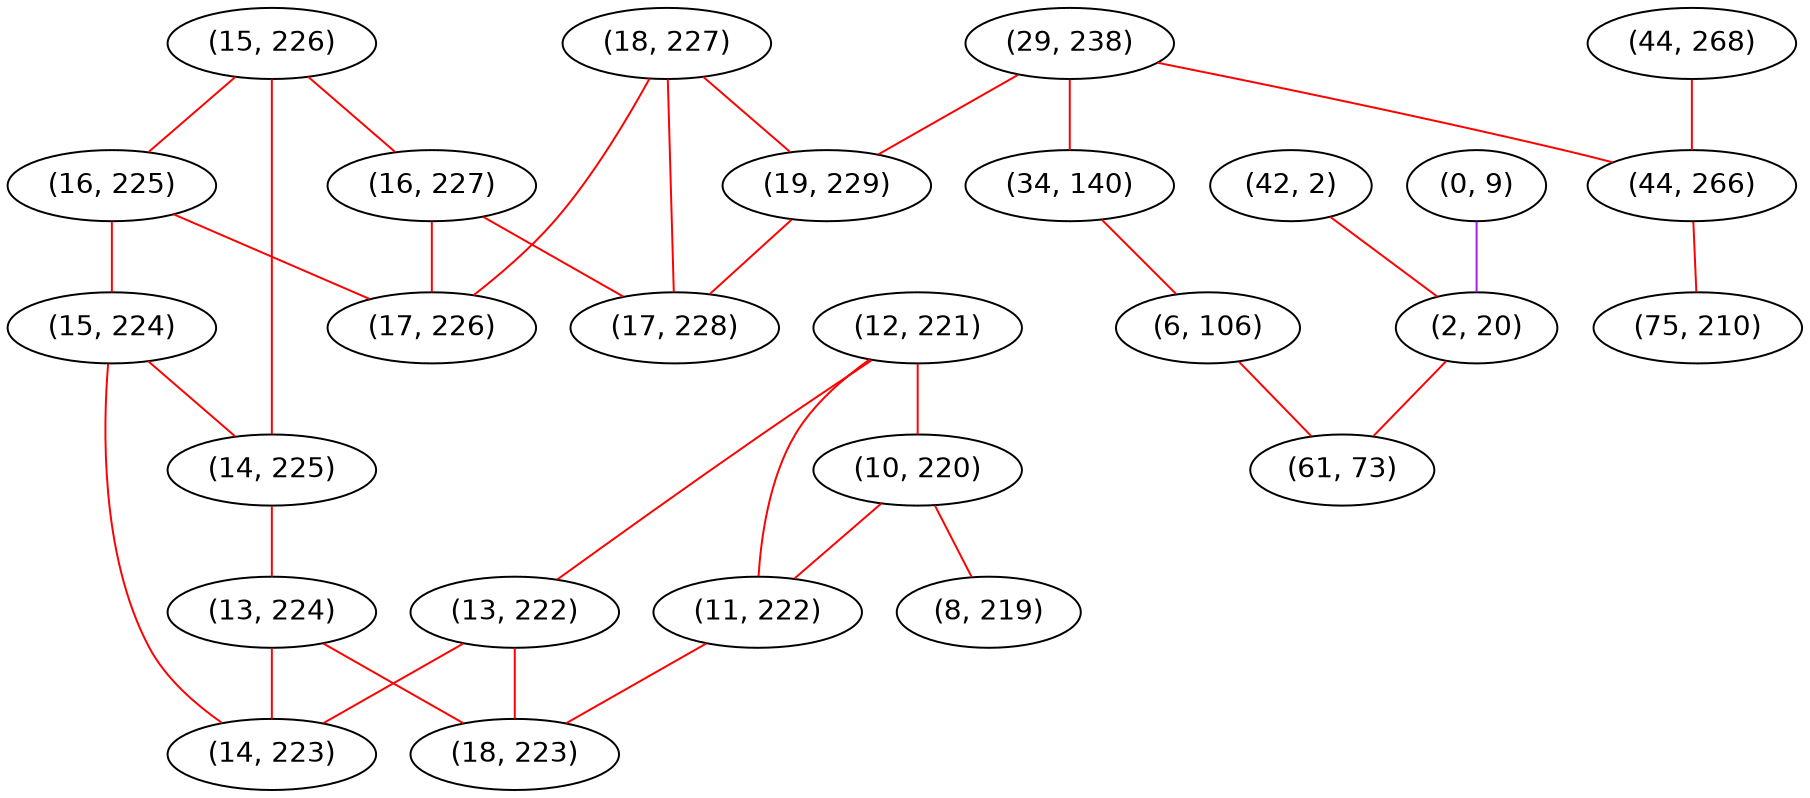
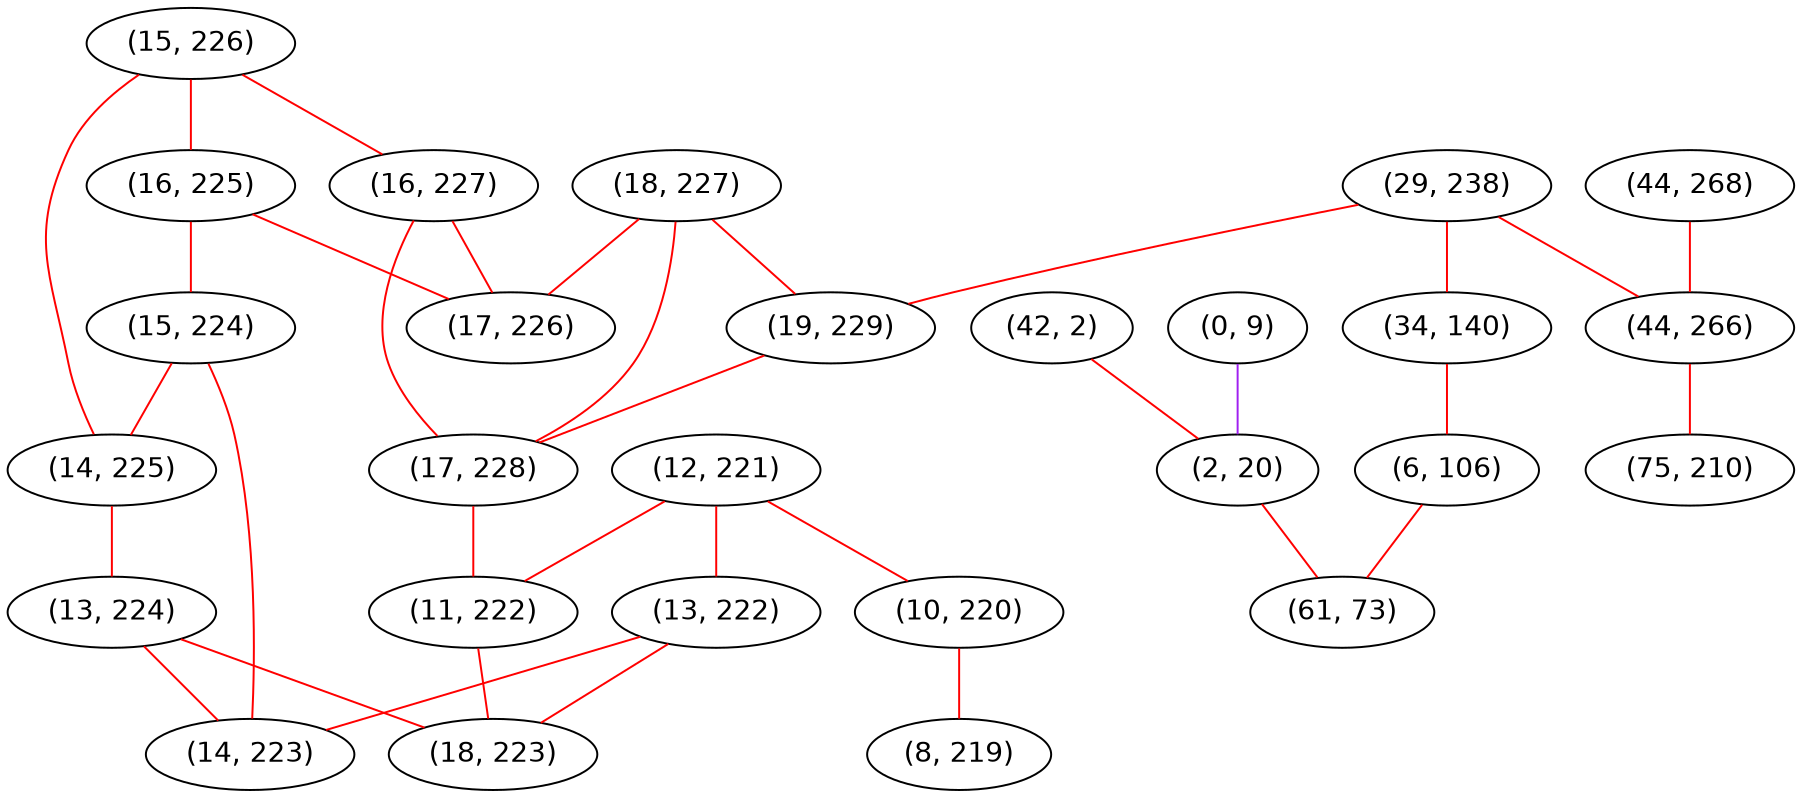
(838, 541) -> (473, 541)
